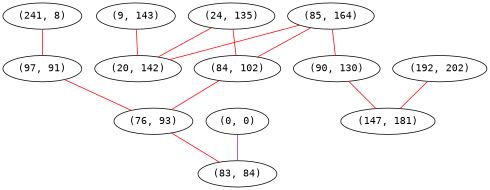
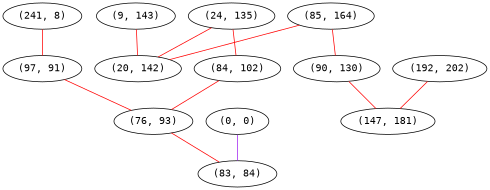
(284, 42) -> none
